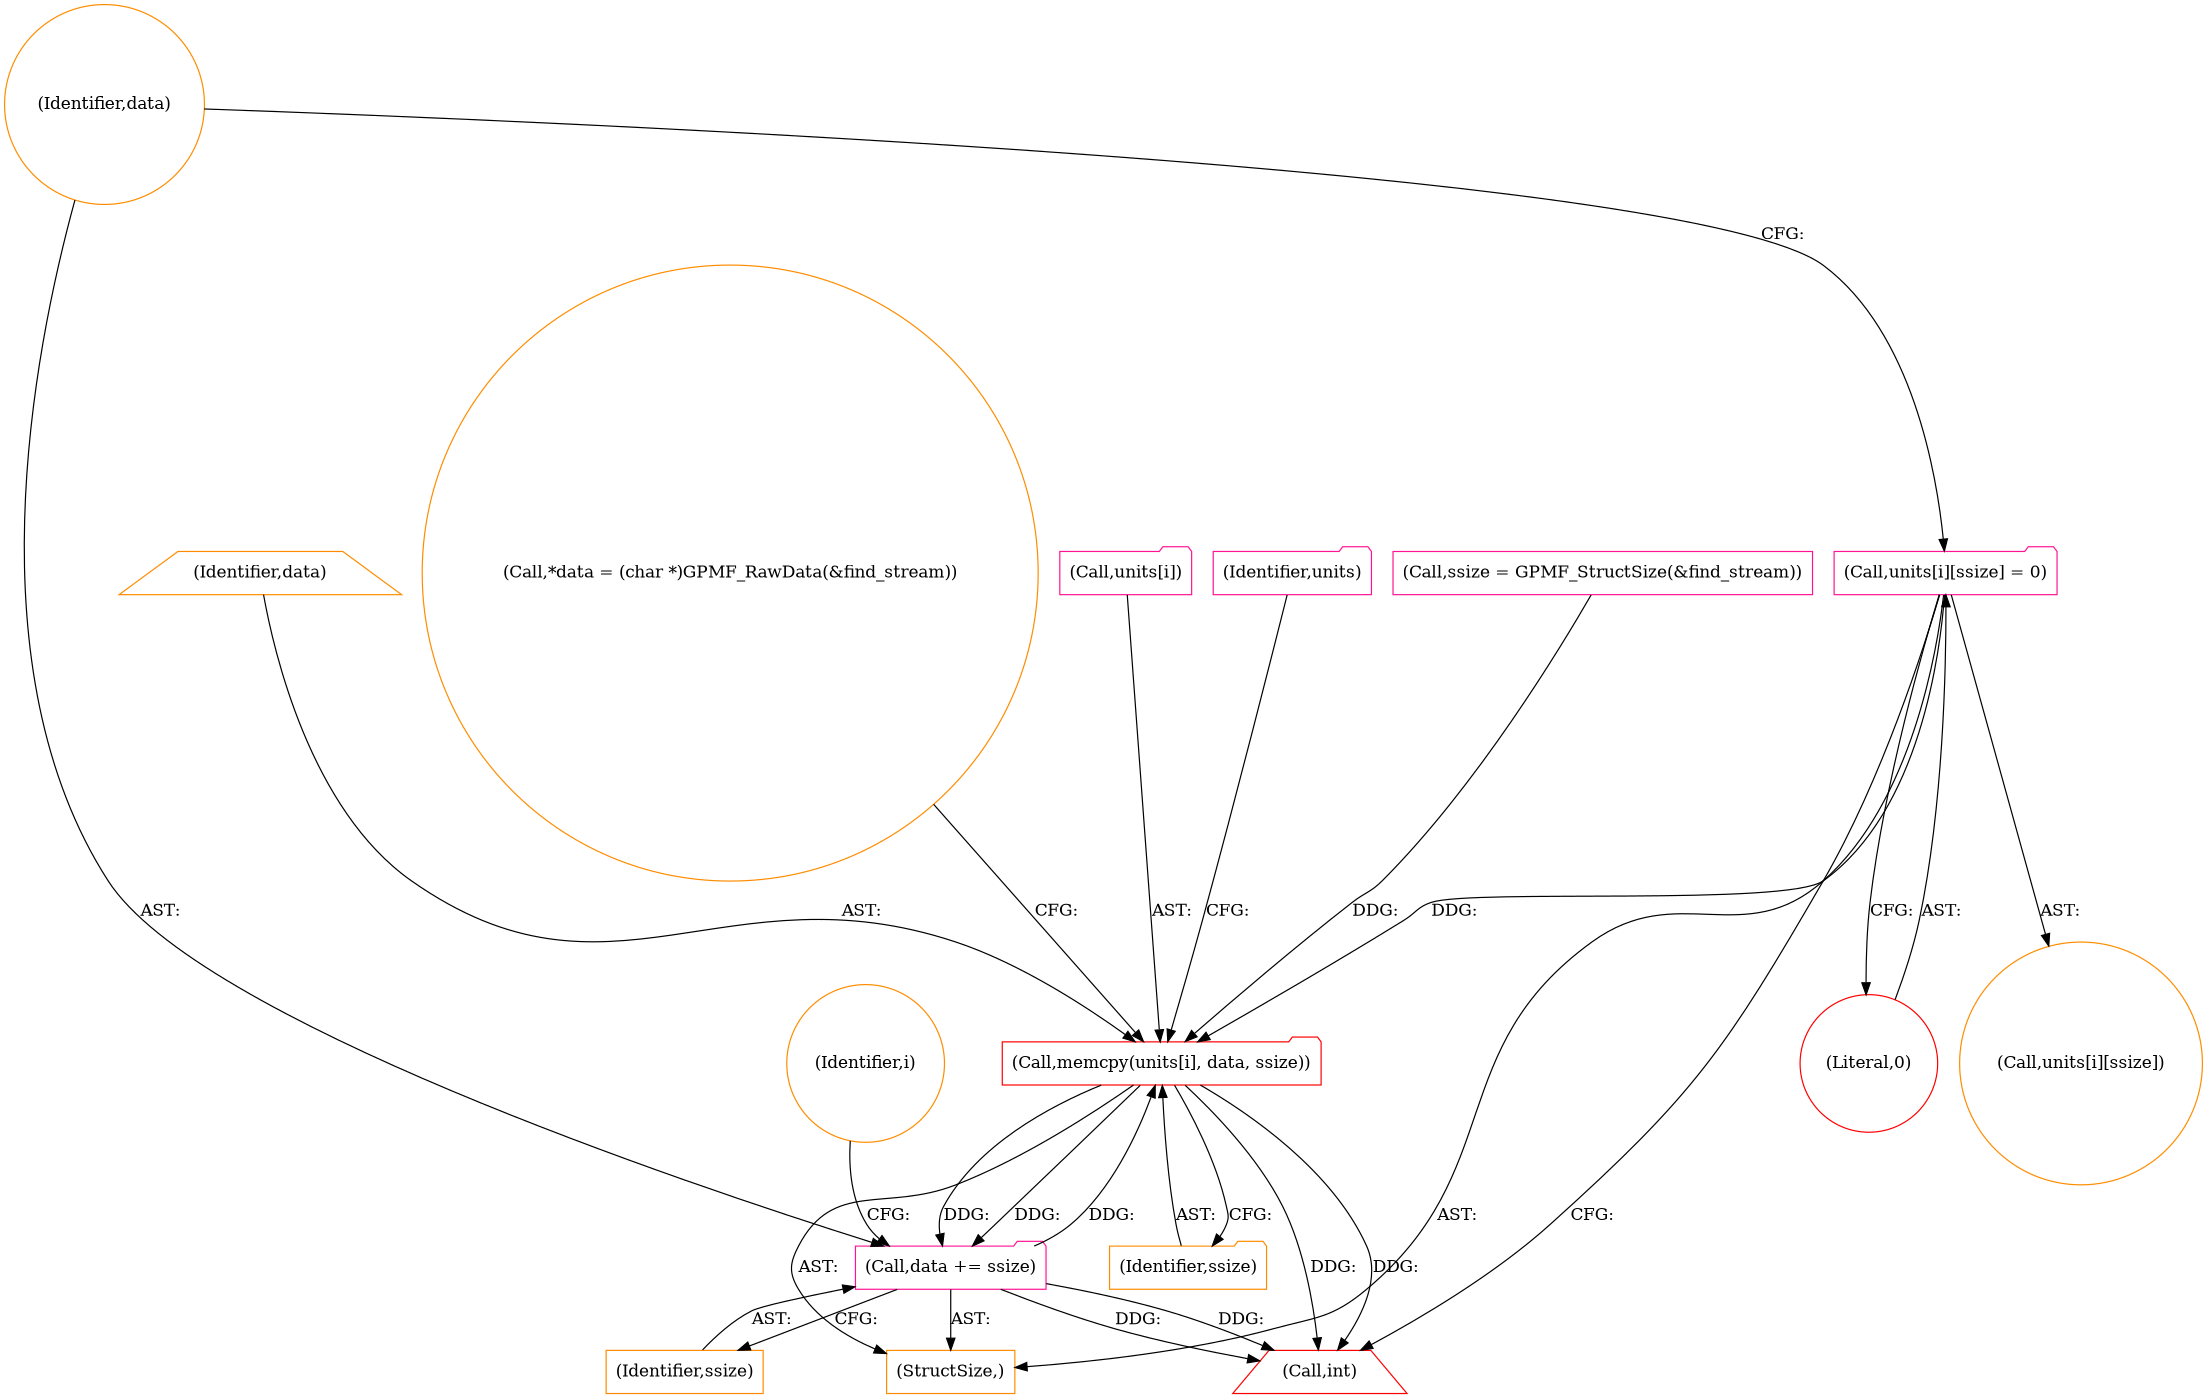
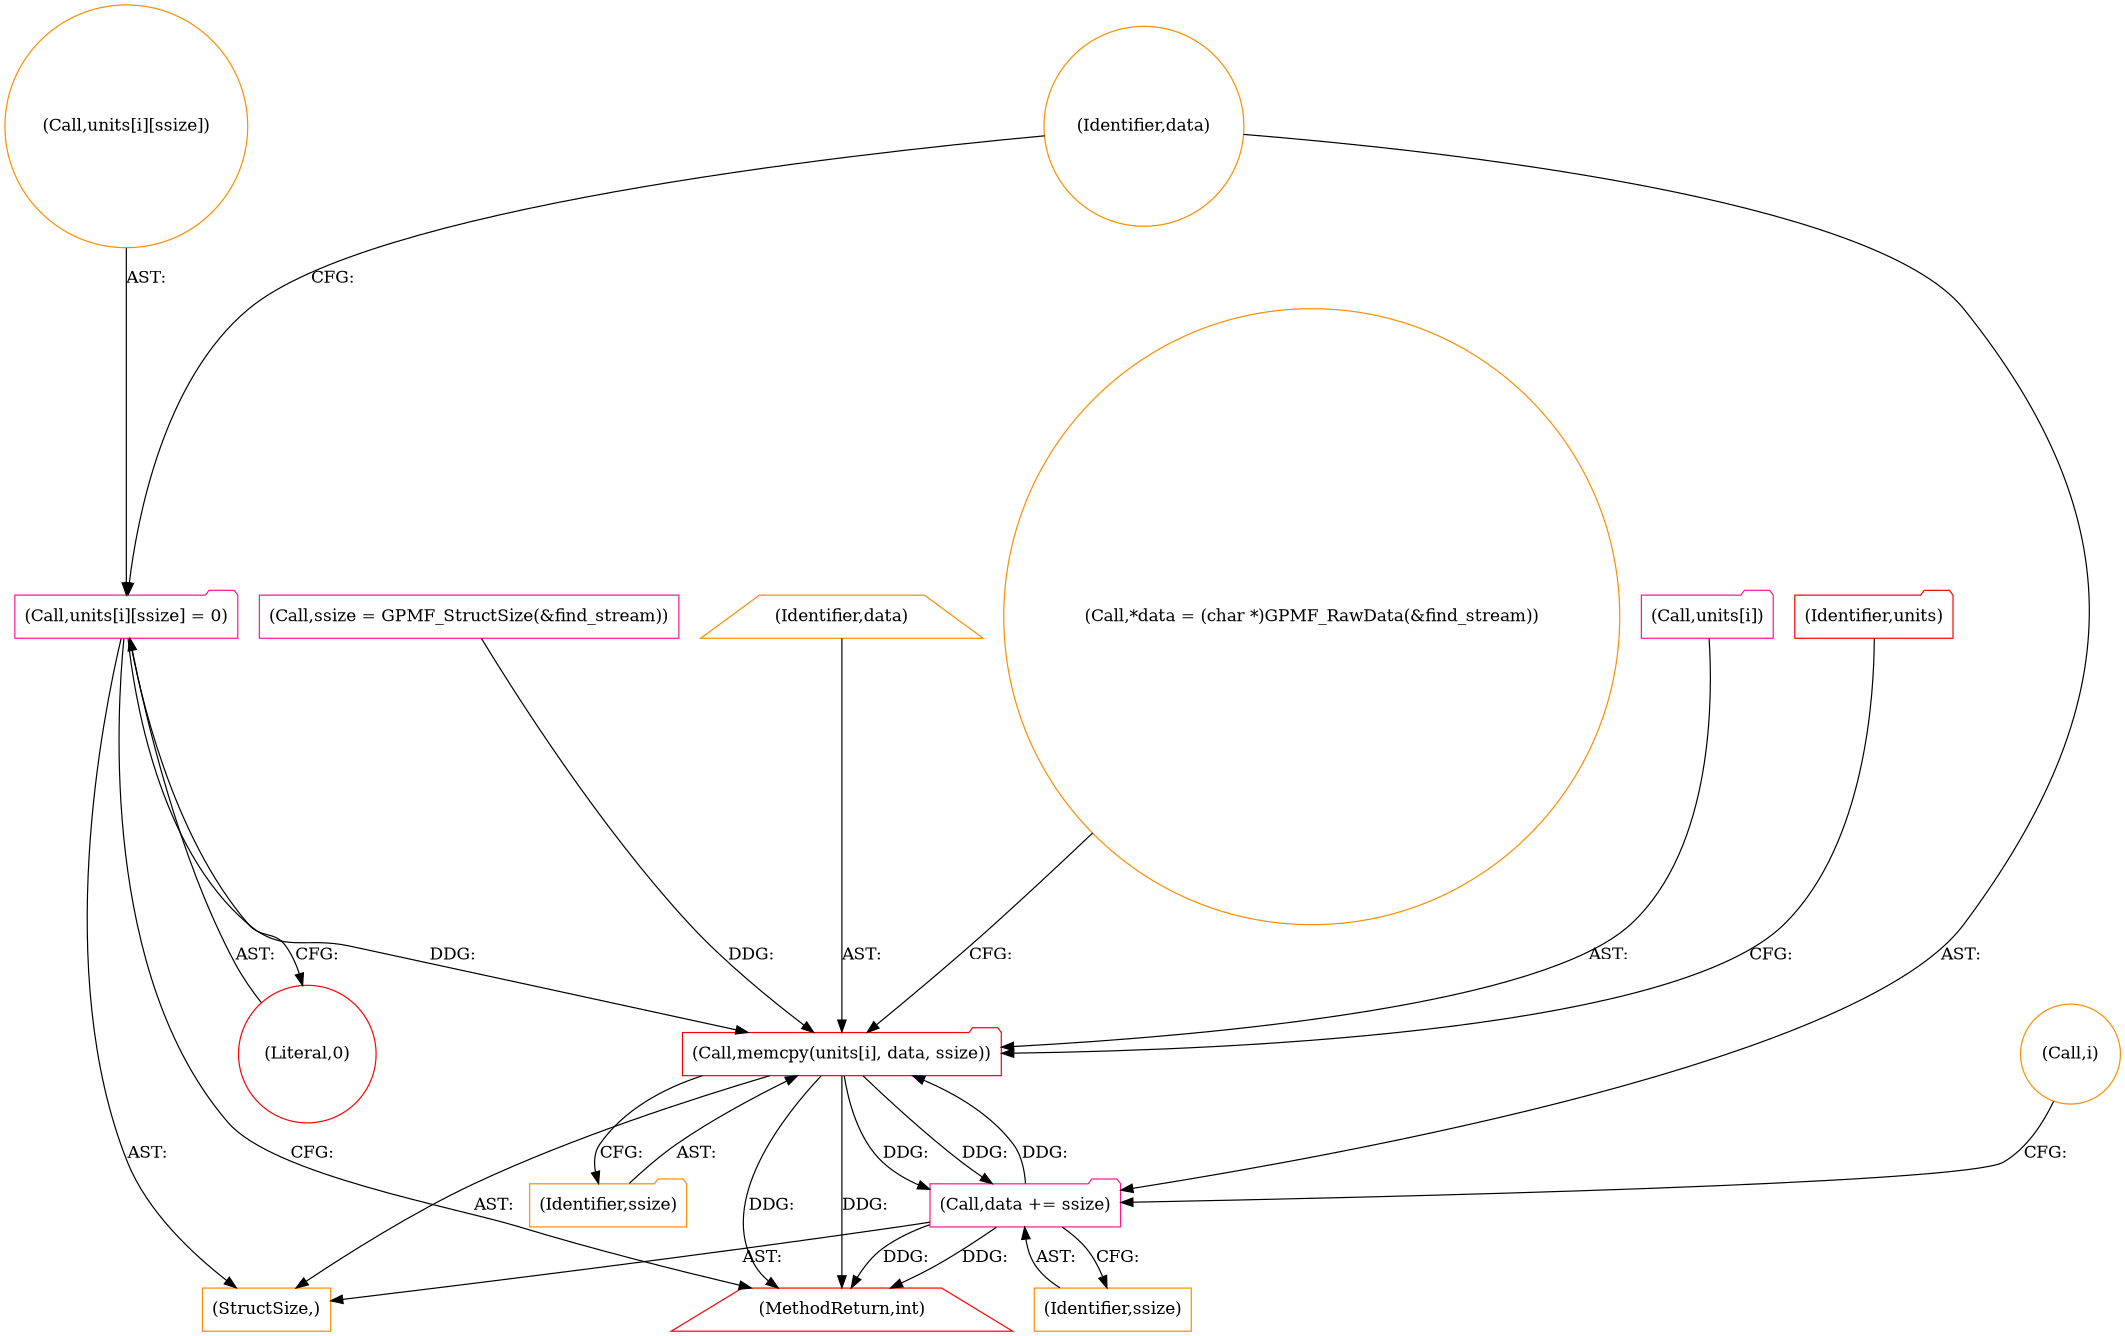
(1292, 573) -> (1874, 617)
(1998, 765) -> (126, 415)
(866, 1063) -> (2070, 1054)
(1320, 1372) -> (842, 1310)
